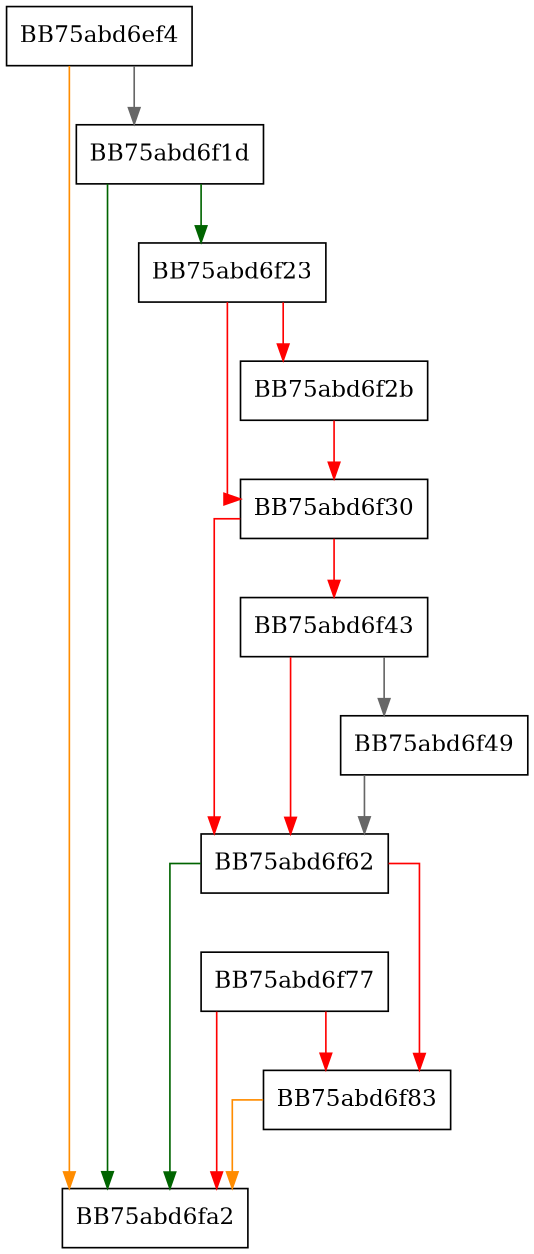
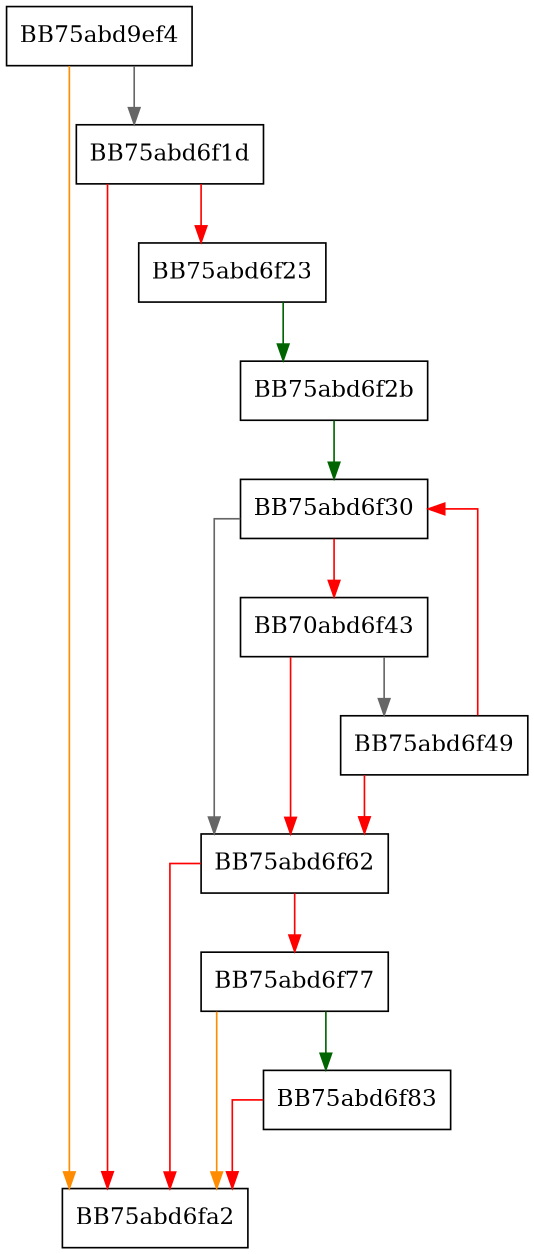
(99, 36) -> (99, 36)
(201, 205) -> (201, 205)
(283, 323) -> (283, 323)
(227, 401) -> (478, 596)
(334, 441) -> (334, 441)
(334, 627) -> (334, 627)
(214, 655) -> (214, 655)
(108, 678) -> (108, 678)
(364, 796) -> (364, 796)
(419, 943) -> (295, 914)
(170, 1002) -> (170, 1002)
(326, 1032) -> (326, 1032)
(217, 1092) -> (217, 1092)
(232, 1120) -> (232, 1120)
